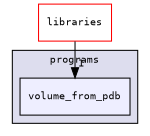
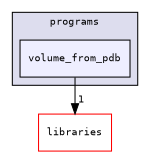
(75, 57) -> (75, 92)
